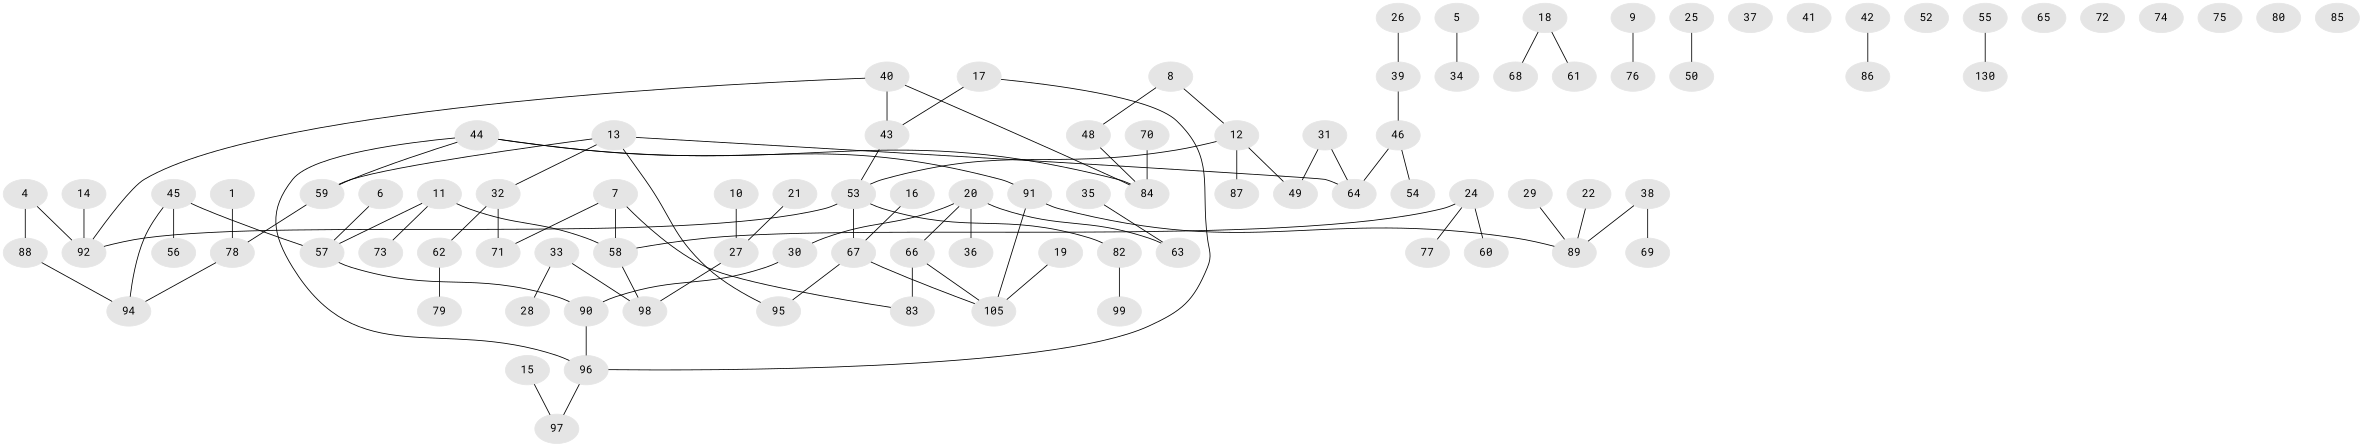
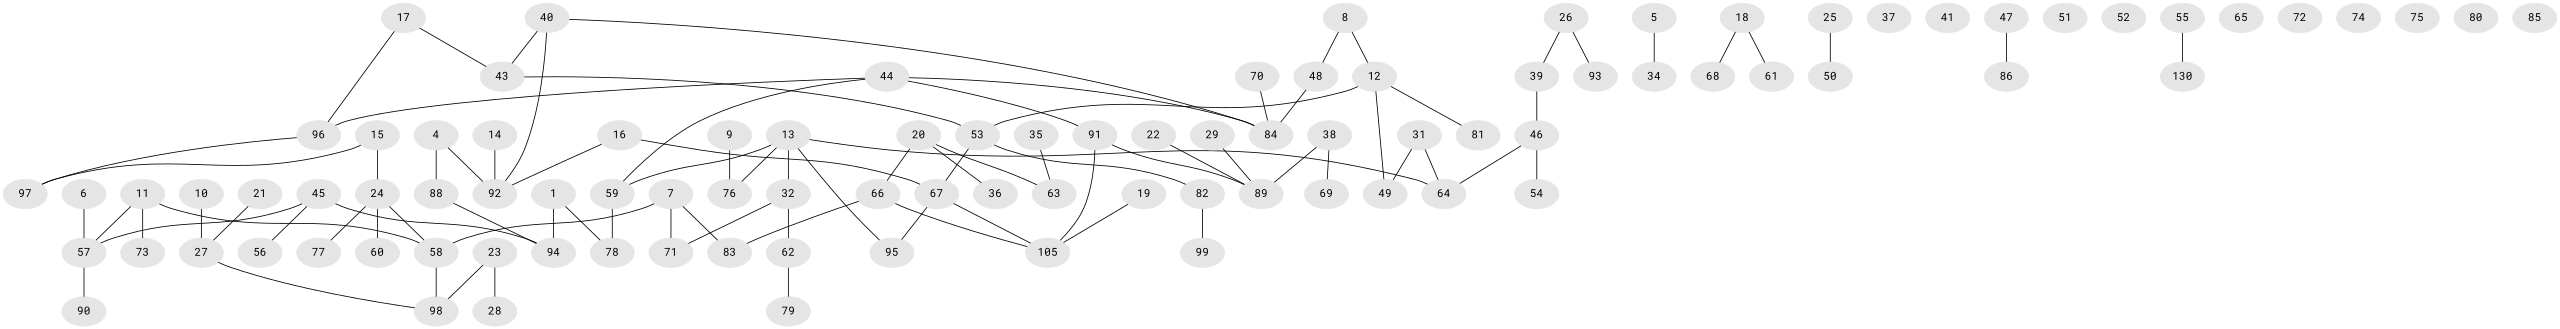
(1868, 18) -> (2006, 18)
none -> (2065, 18)
none -> (1595, 77)
none -> (377, 165)
none -> (759, 165)
(1237, 194) -> (1478, 135)
(471, 229) -> (557, 164)
(557, 253) -> (495, 253)
(795, 253) -> none
(181, 282) -> (554, 218)
(586, 341) -> none
